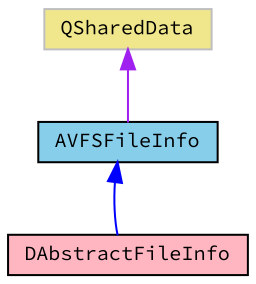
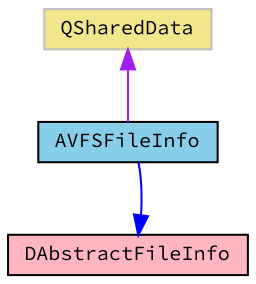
(115, 209) -> (141, 189)
